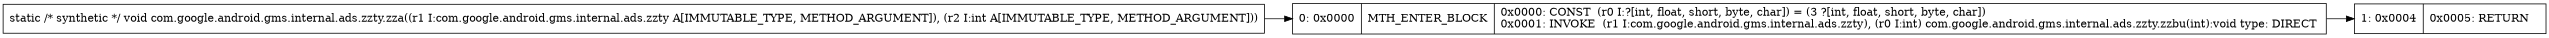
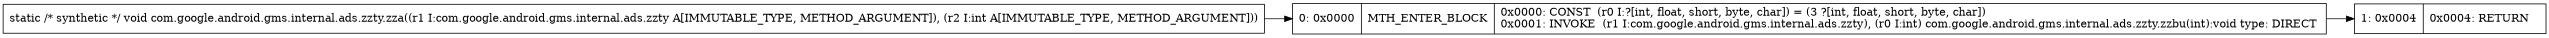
(2485, 18) -> (2485, 18)
